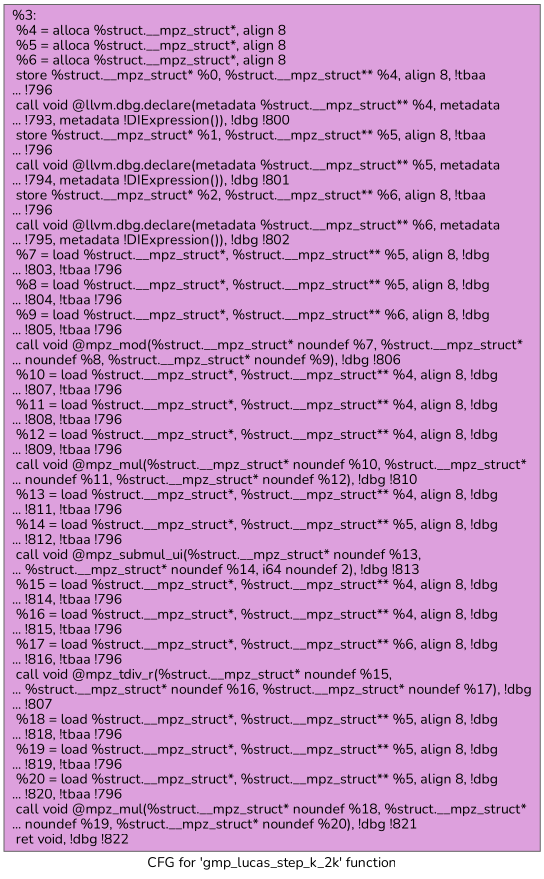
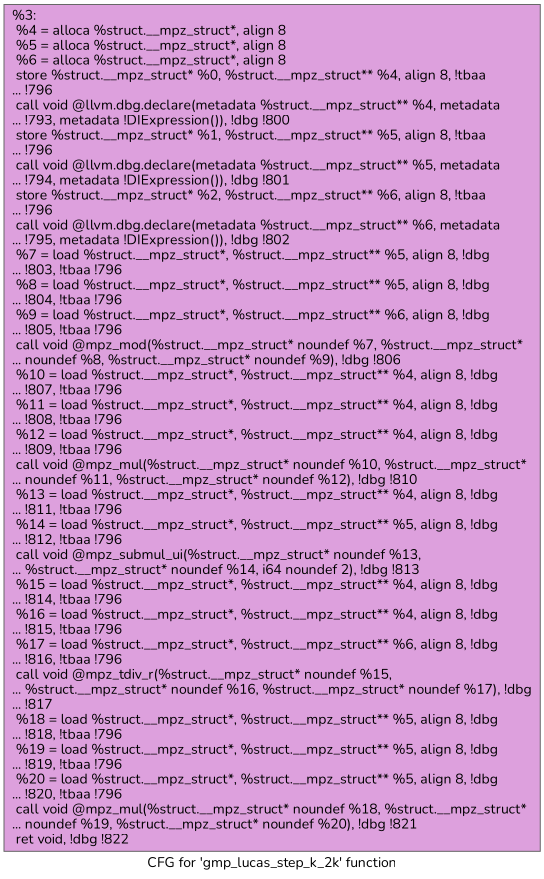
(32, 705) -> (32, 705)
